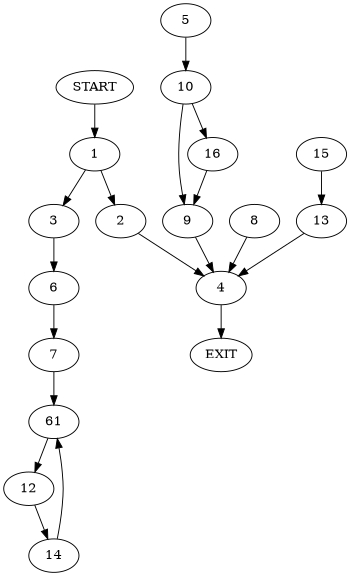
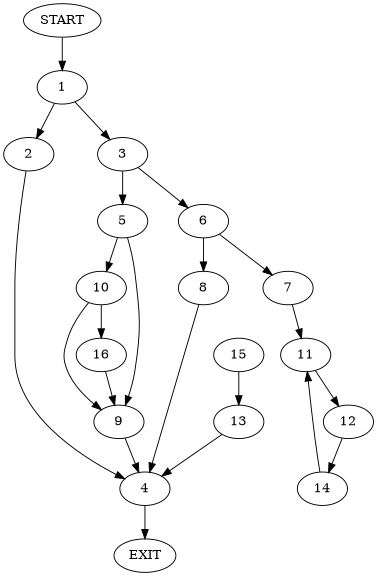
none -> (123, 183)
none -> (203, 250)
none -> (139, 317)
(54, 422) -> (306, 355)
